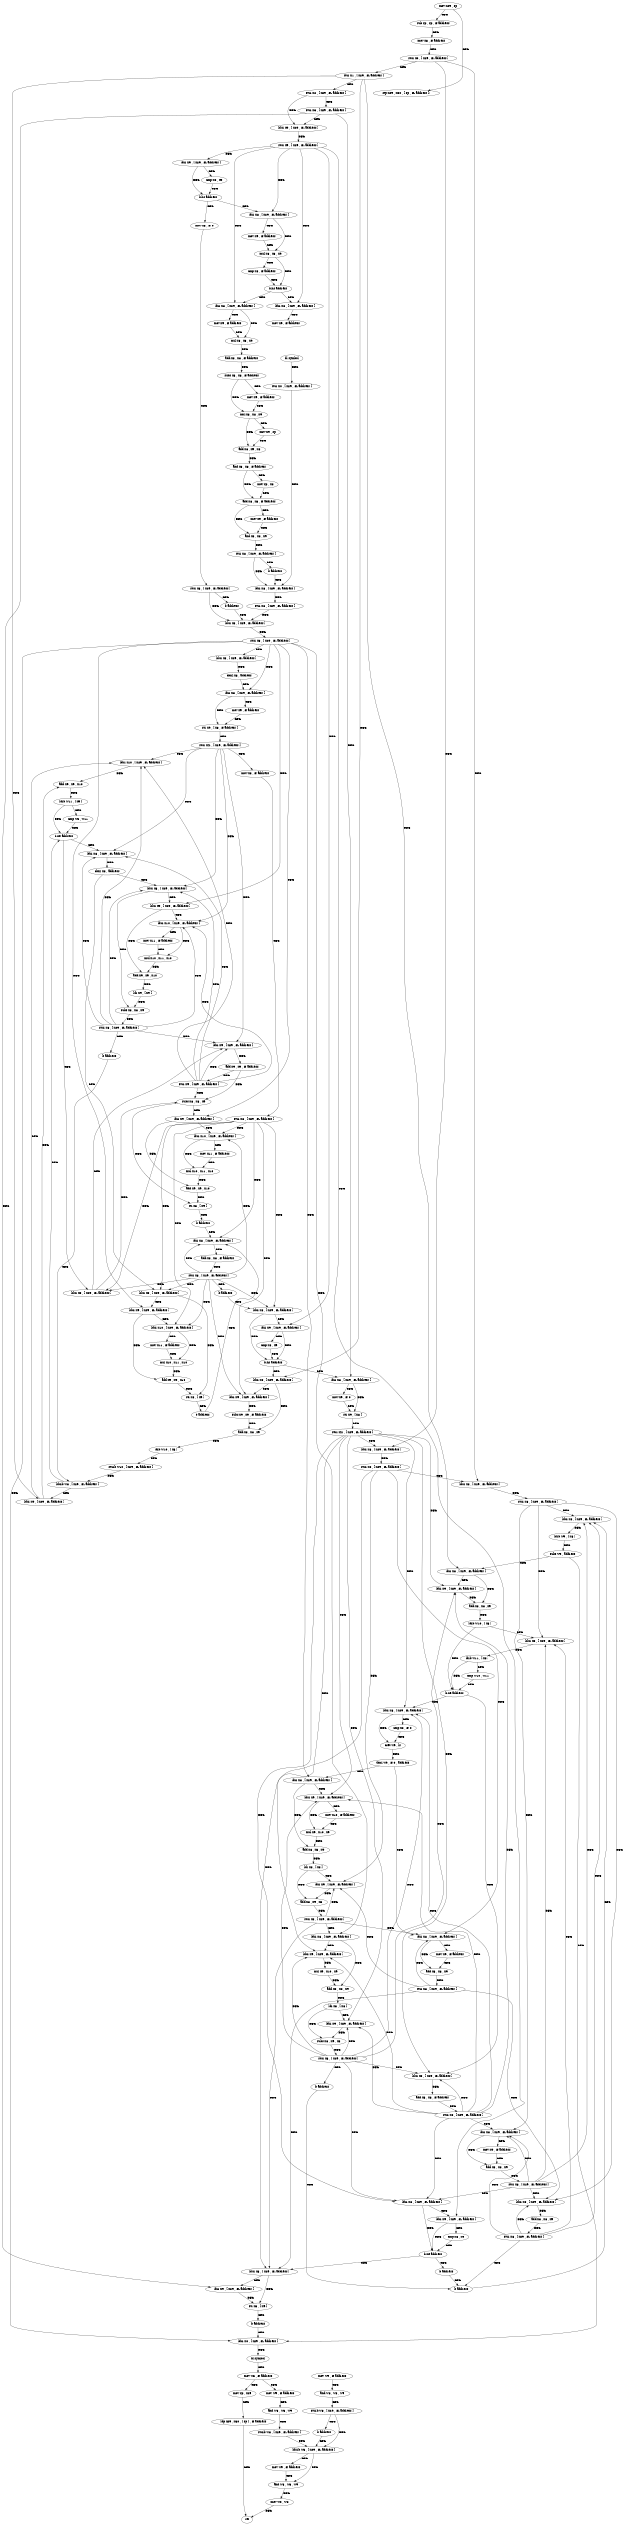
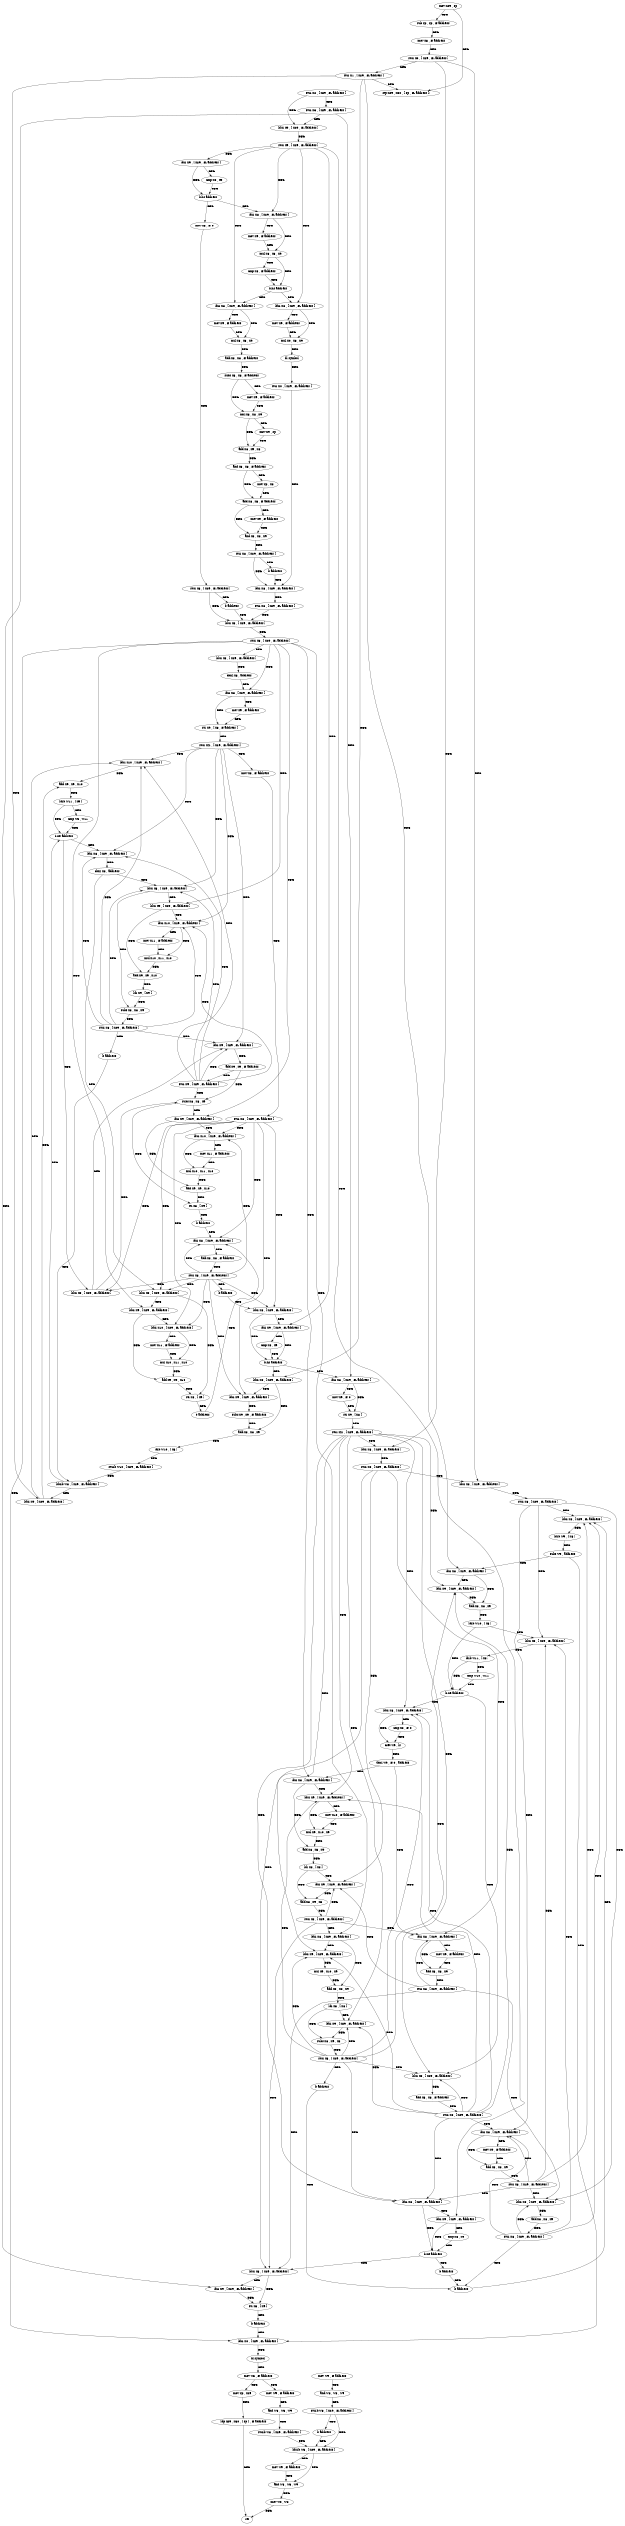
(346, 84) -> (384, 84)
none -> (292, 341)
(481, 1667) -> (481, 1667)
(246, 2402) -> (246, 2402)
